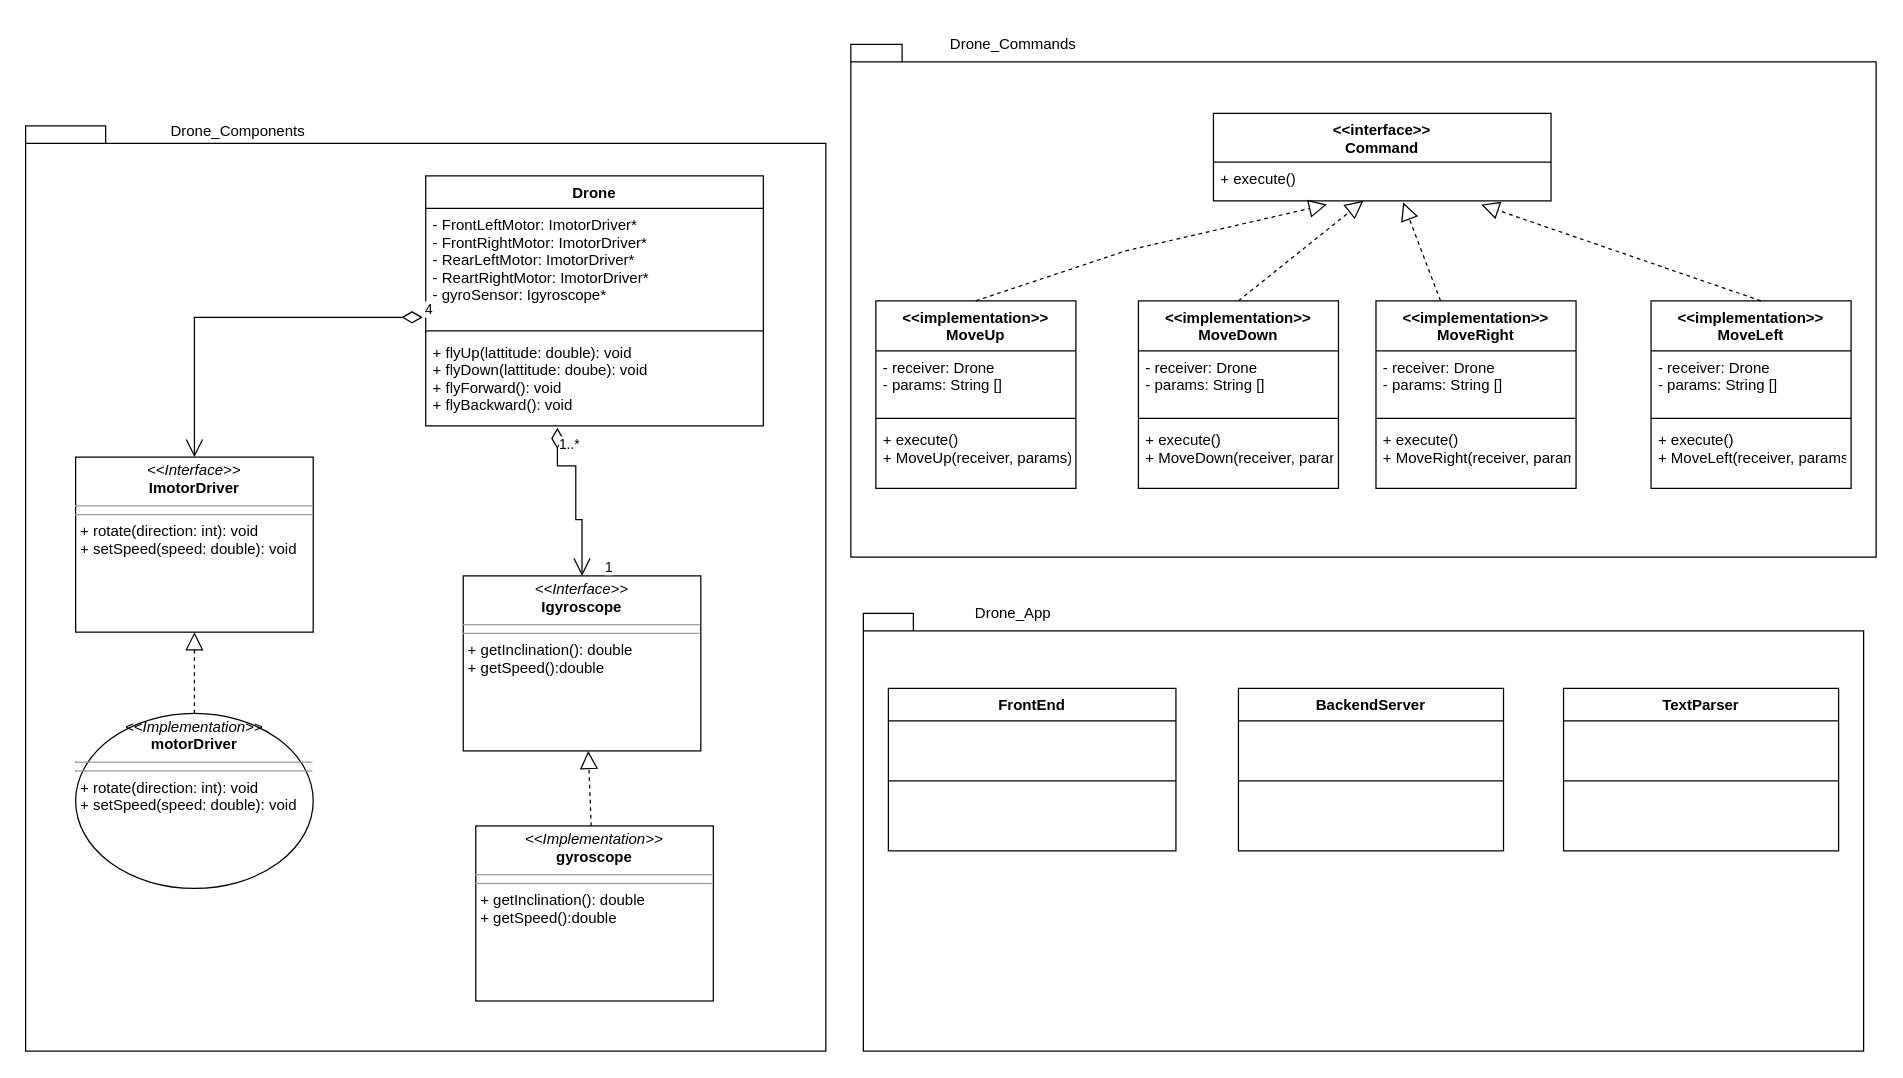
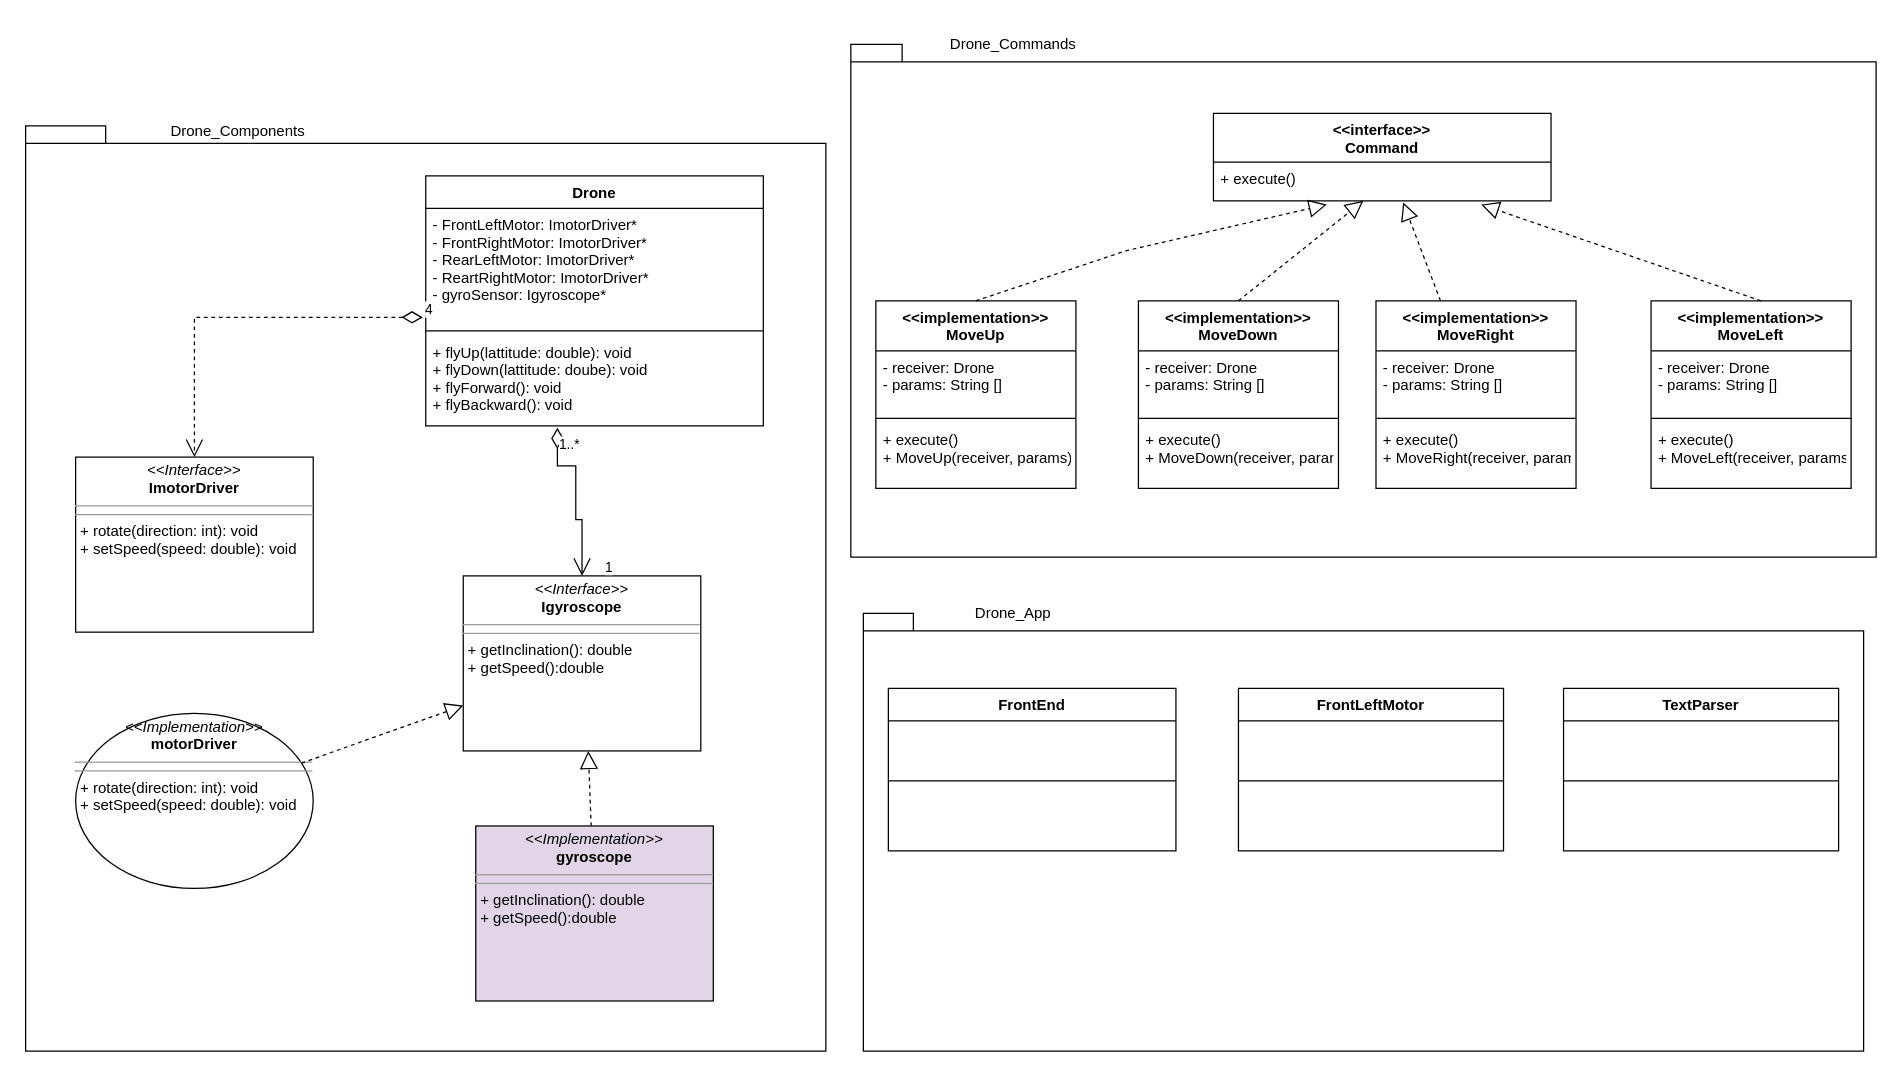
(229, 317) -> (229, 317)
(194, 682) -> (373, 737)
(1370, 705) -> (1370, 705)
(594, 913) -> (594, 913)
